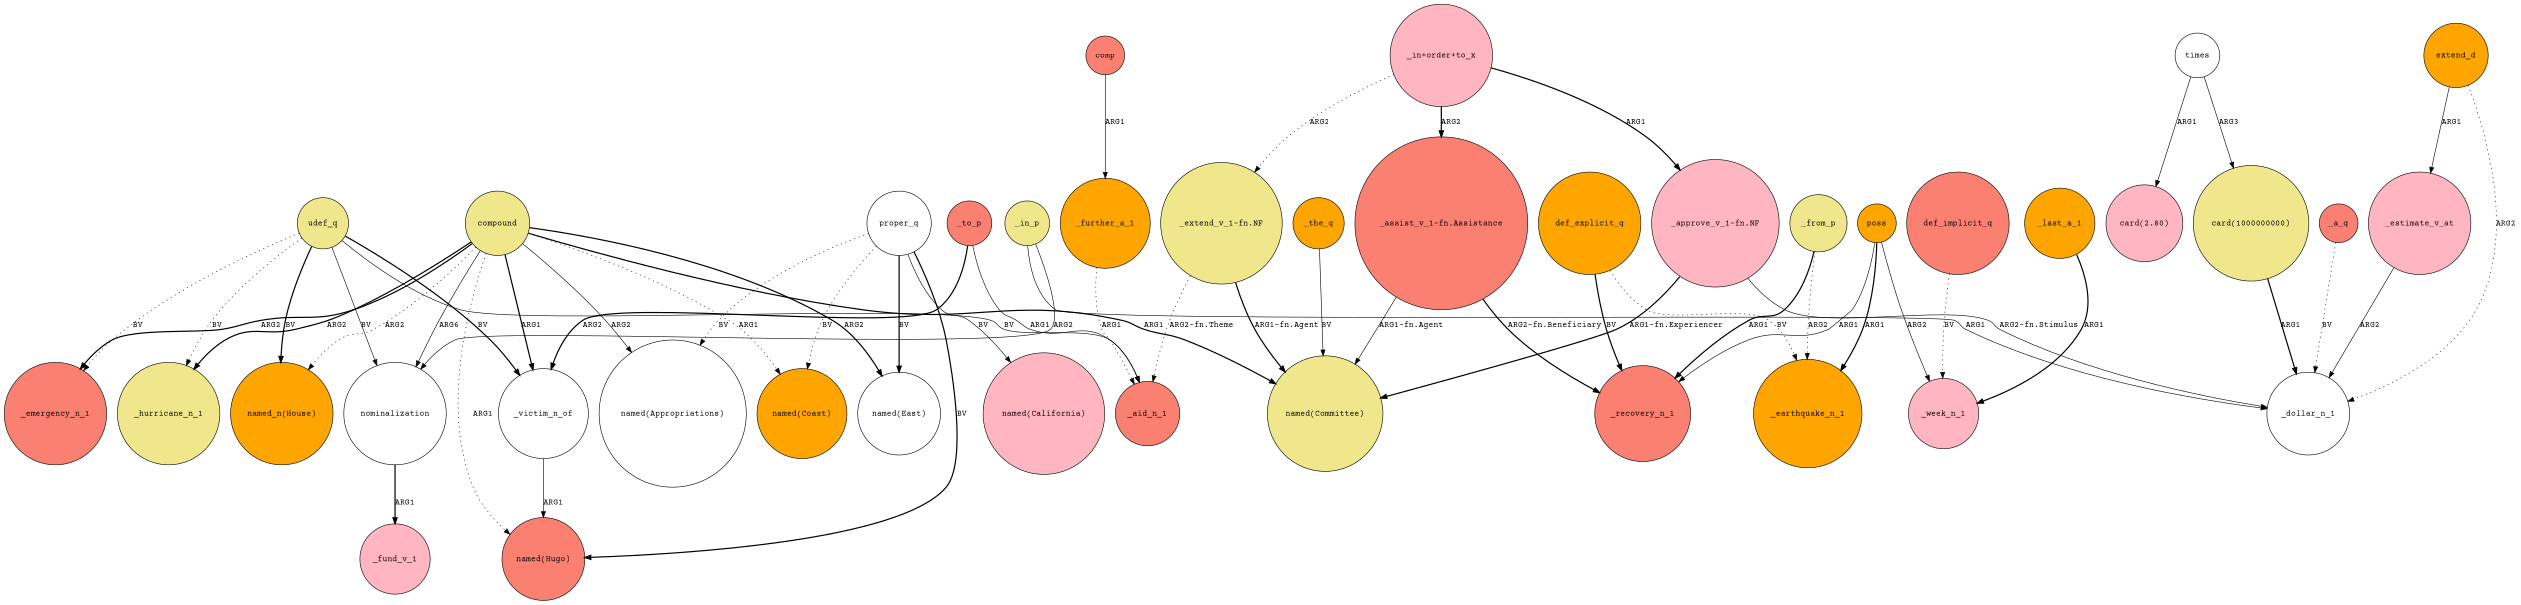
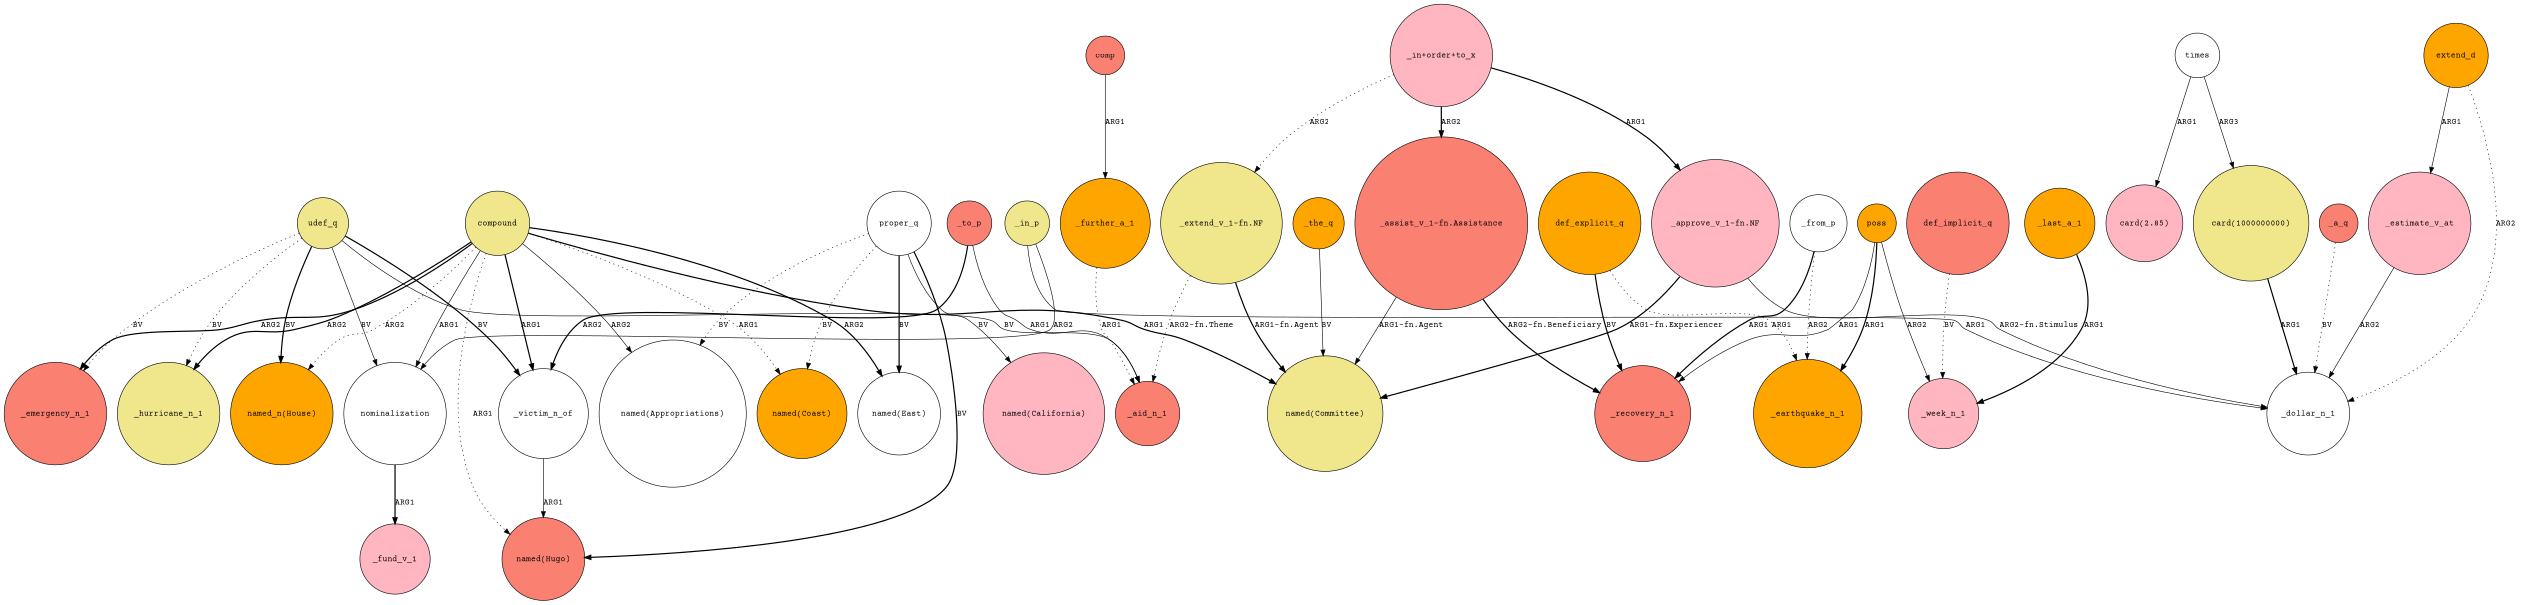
(1818, 223) -> (1818, 223)
(2144, 223) -> (2144, 223)
(449, 325) -> (449, 325)
(1782, 325) -> (1782, 325)
